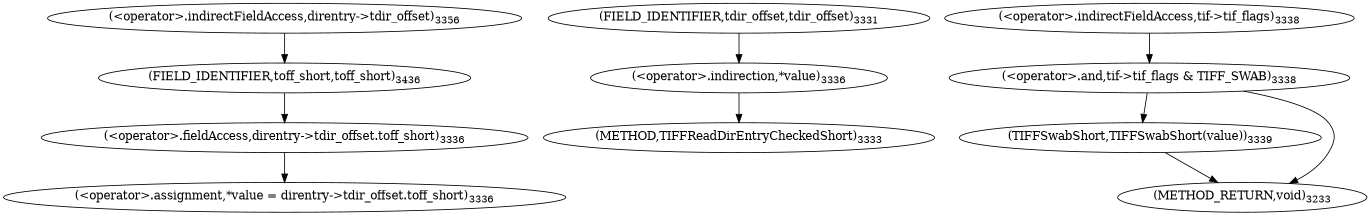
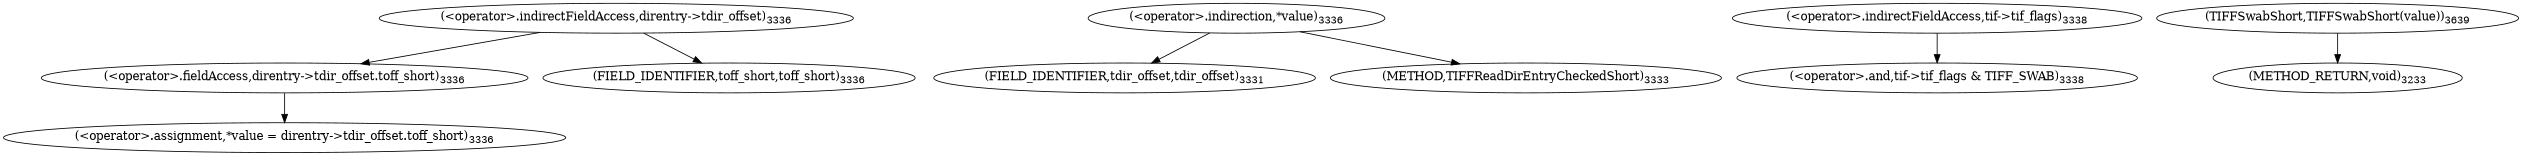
(448, 17) -> (779, 17)
(739, 44) -> (1184, 46)
(408, 77) -> (853, 77)
(285, 104) -> (455, 47)
(1146, 104) -> none
(1322, 117) -> none
(1260, 136) -> (2457, 17)
